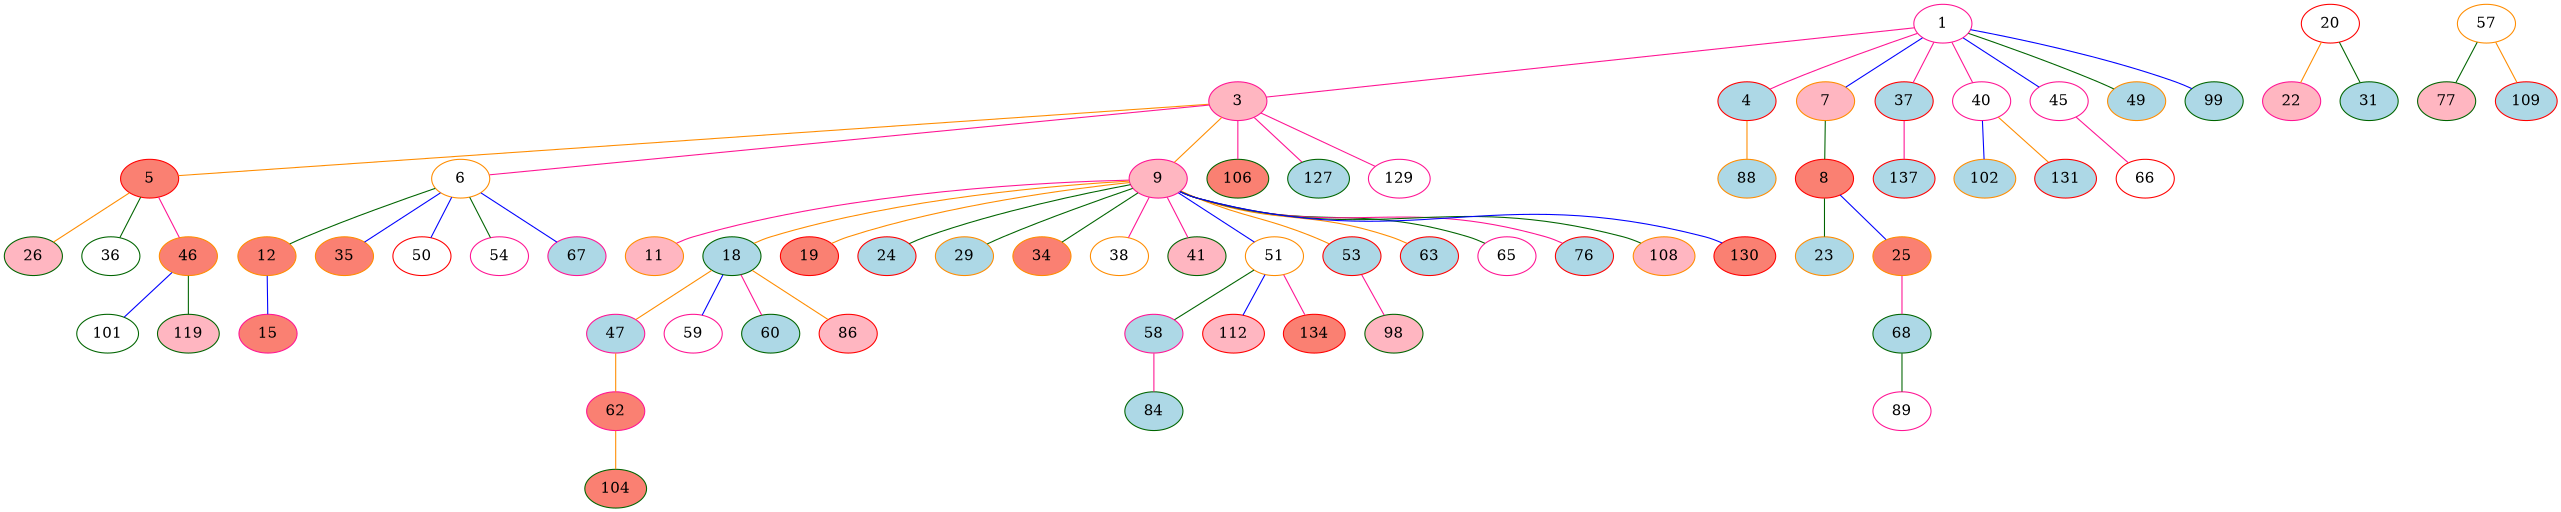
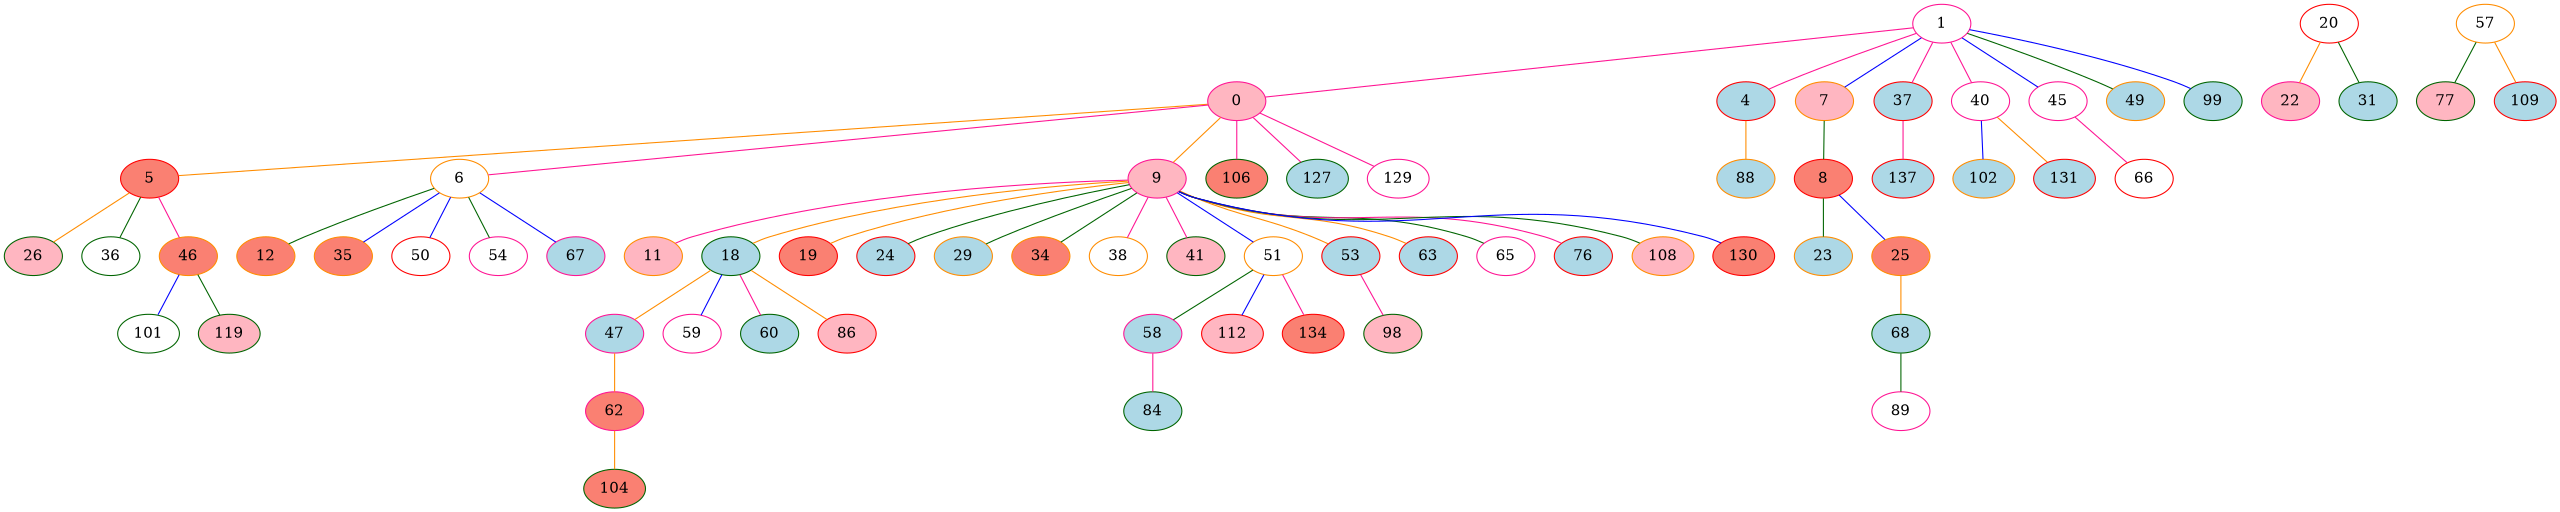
(1238, 101) -> (1237, 101)
(1902, 295) -> (1901, 295)
(268, 334) -> none
